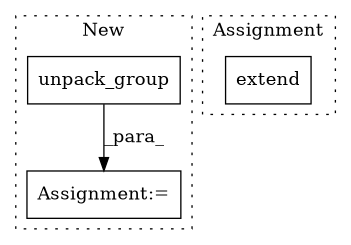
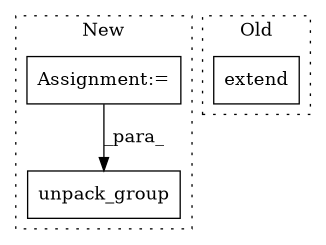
(269, 31) -> (256, 31)
(104, 131) -> (104, 131)
